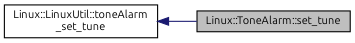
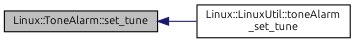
(183, 21) -> (183, 21)
